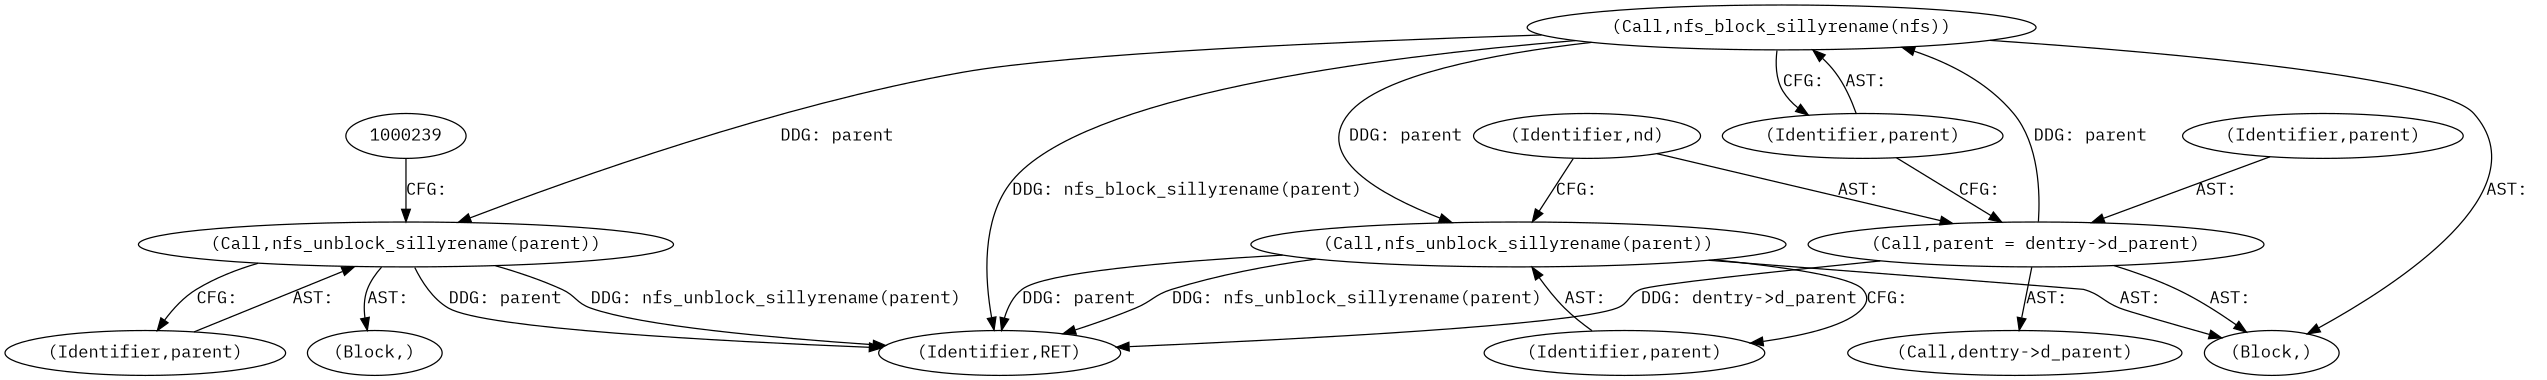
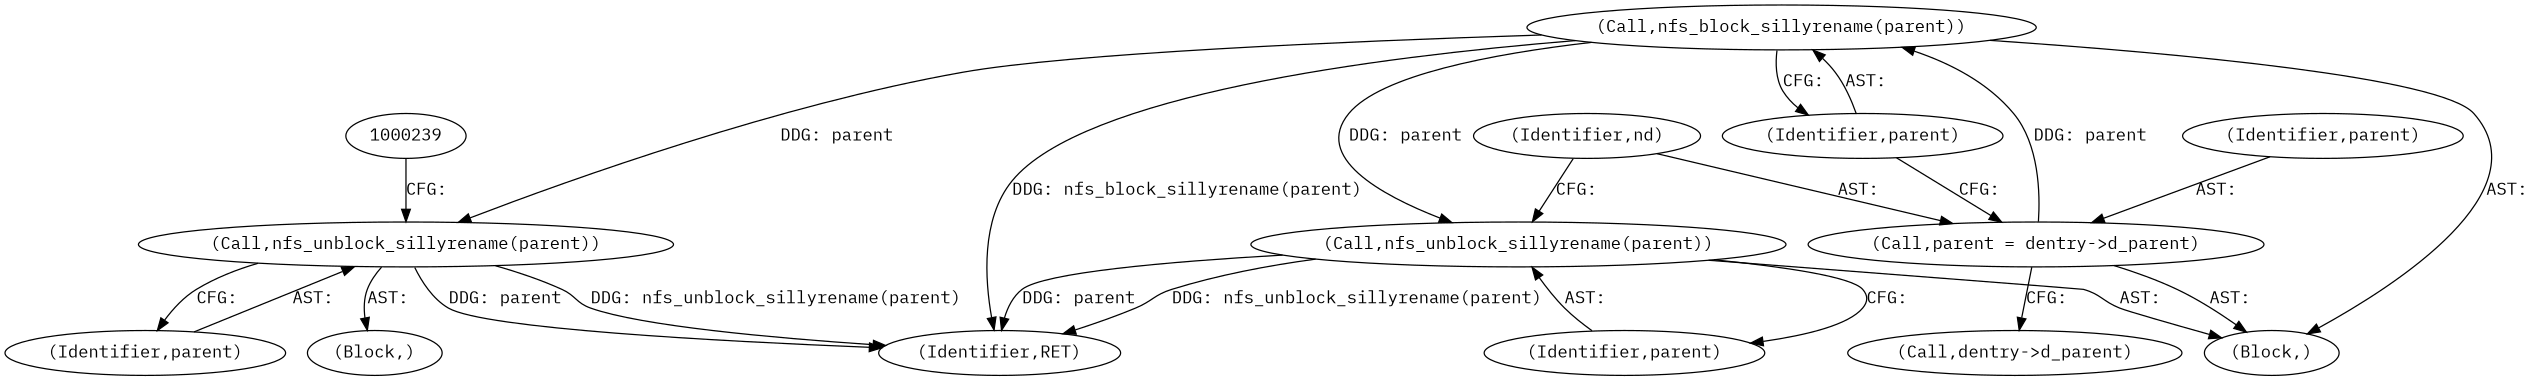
(1782, 27) -> (1782, 27)
(2052, 299) -> (2052, 299)
(1509, 324) -> none
